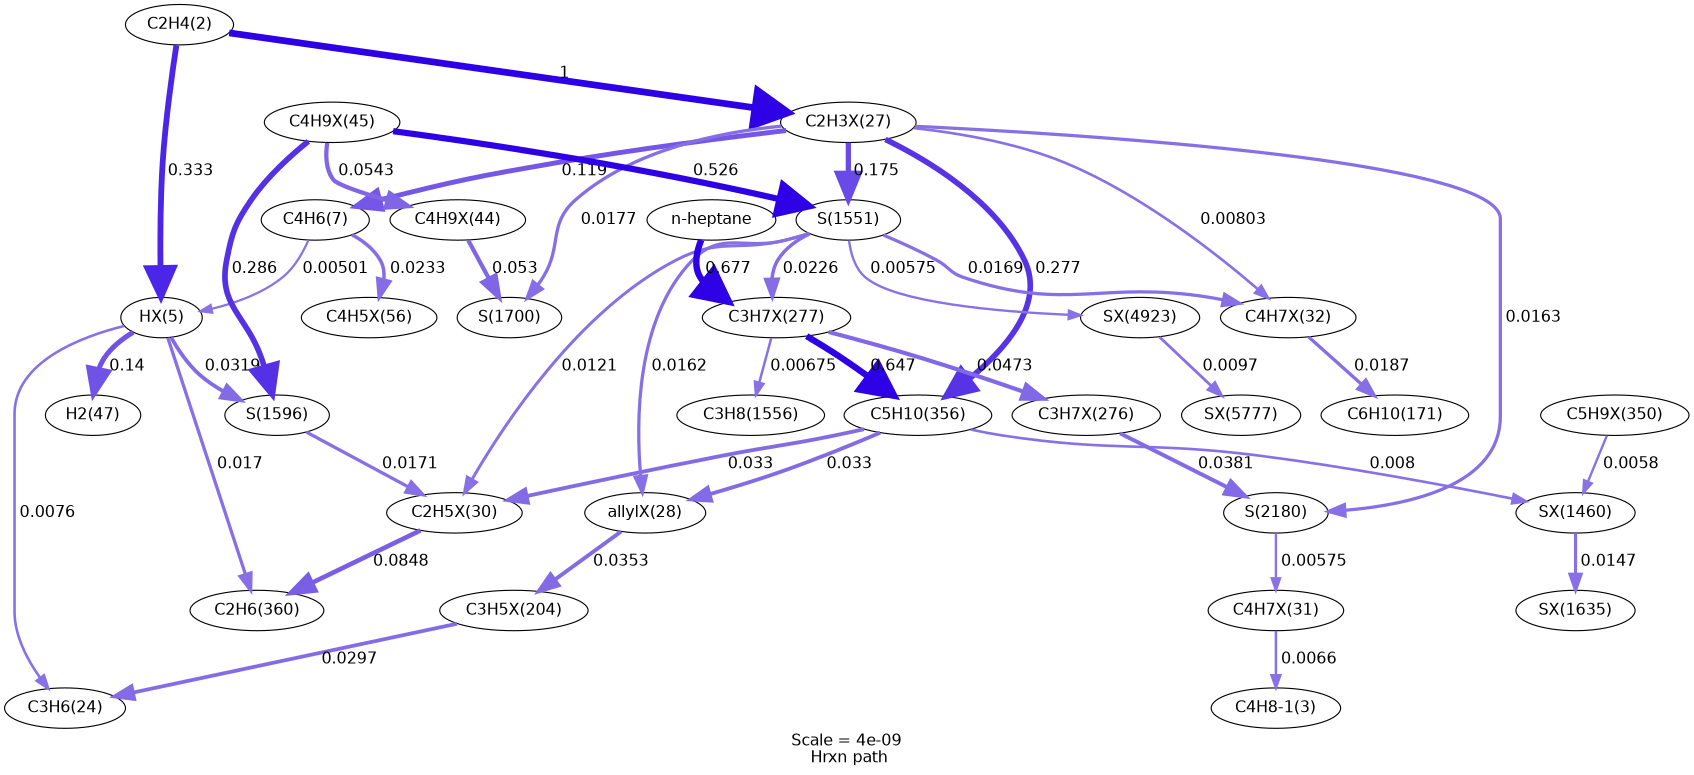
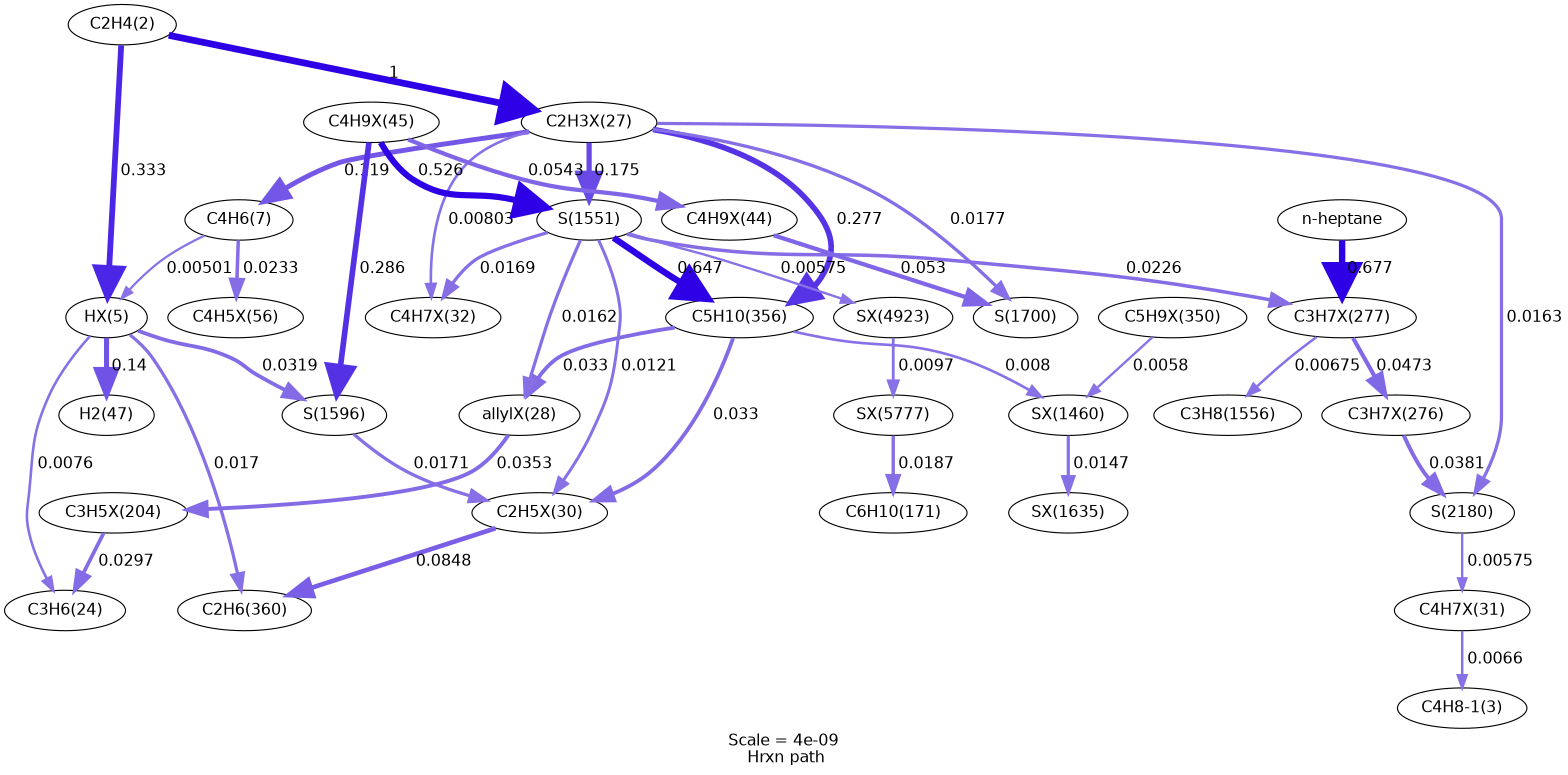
(838, 356) -> (647, 261)
(1335, 361) -> (893, 455)
